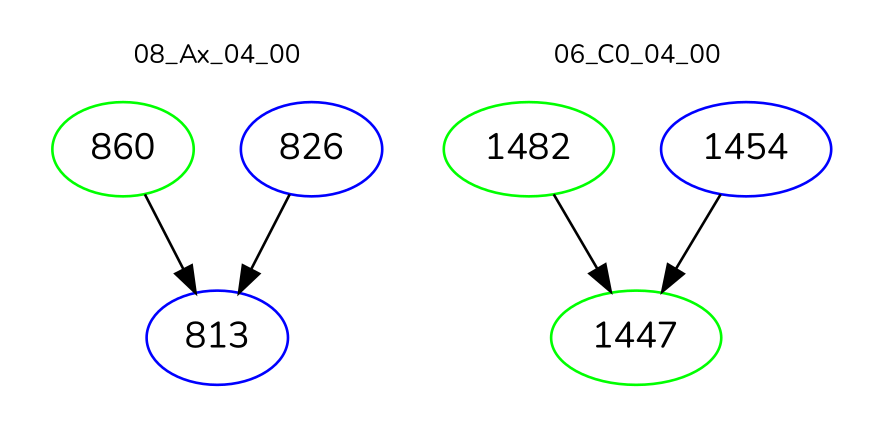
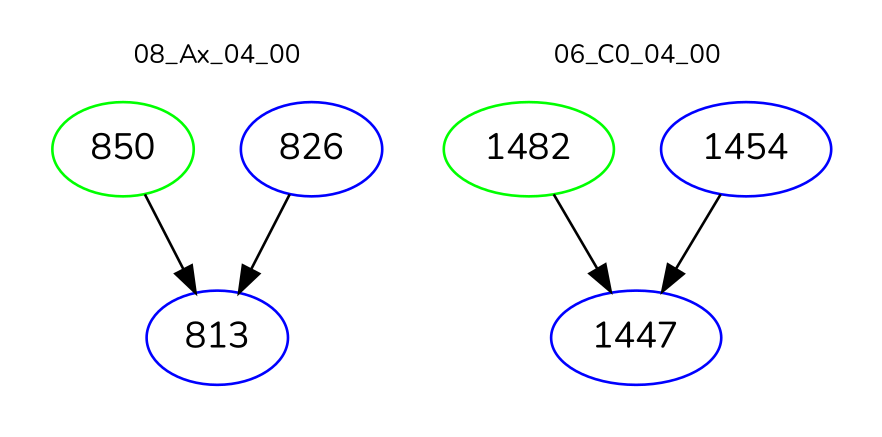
(123, 149) -> (123, 149)
(636, 338) -> (636, 338)
